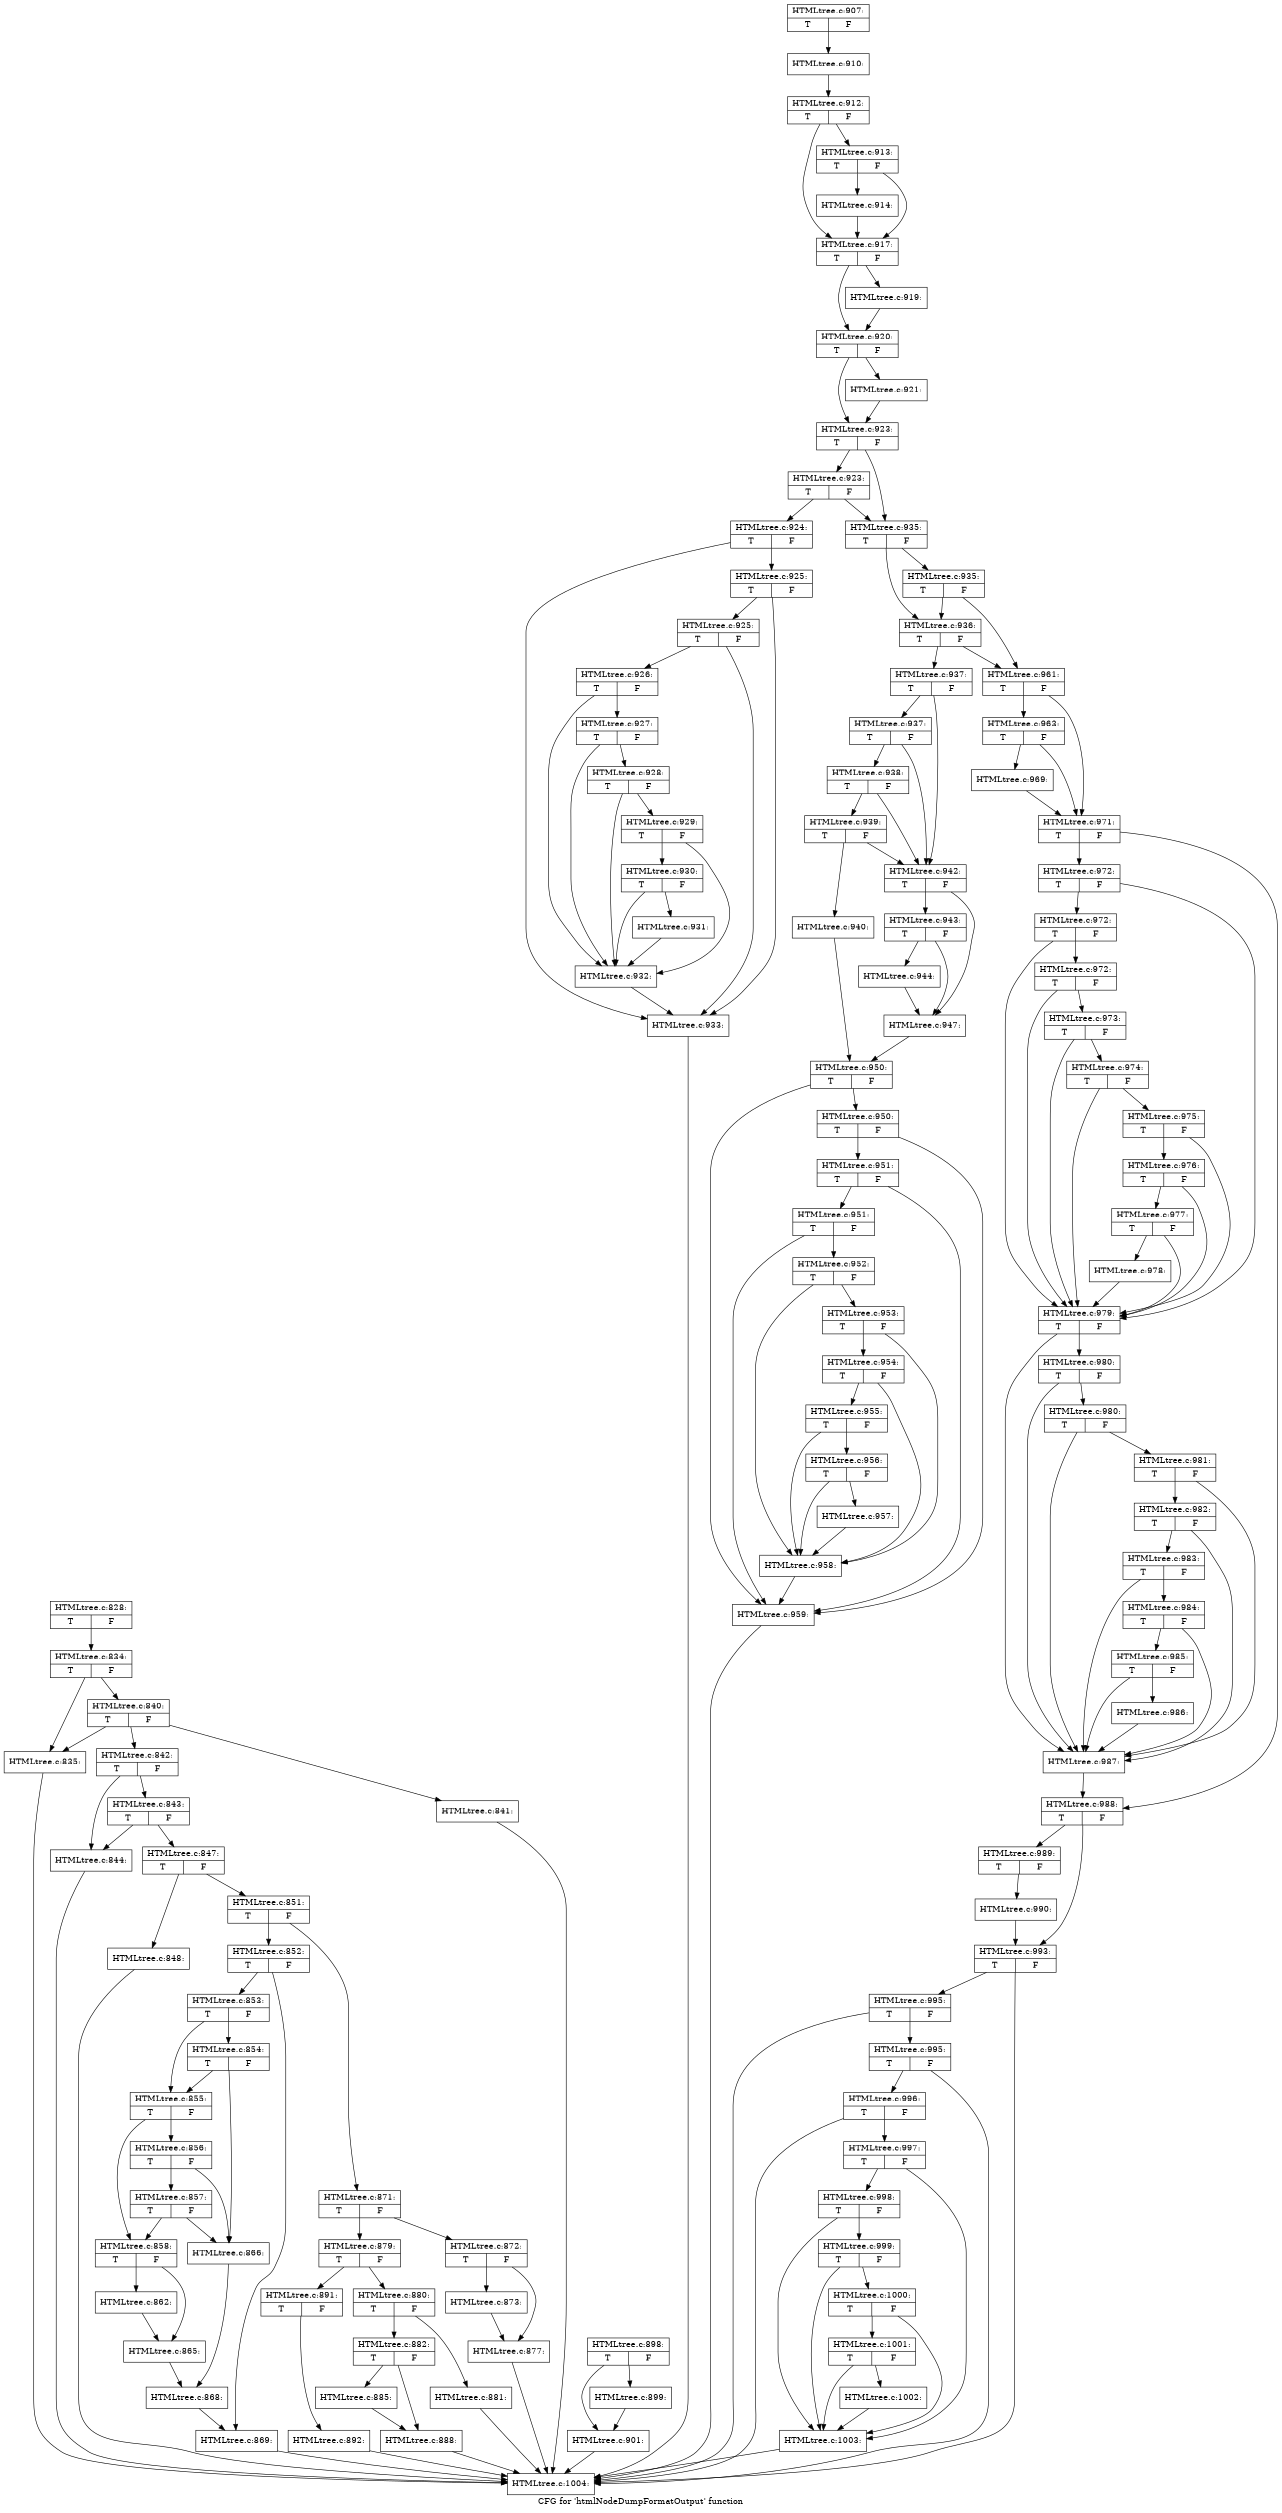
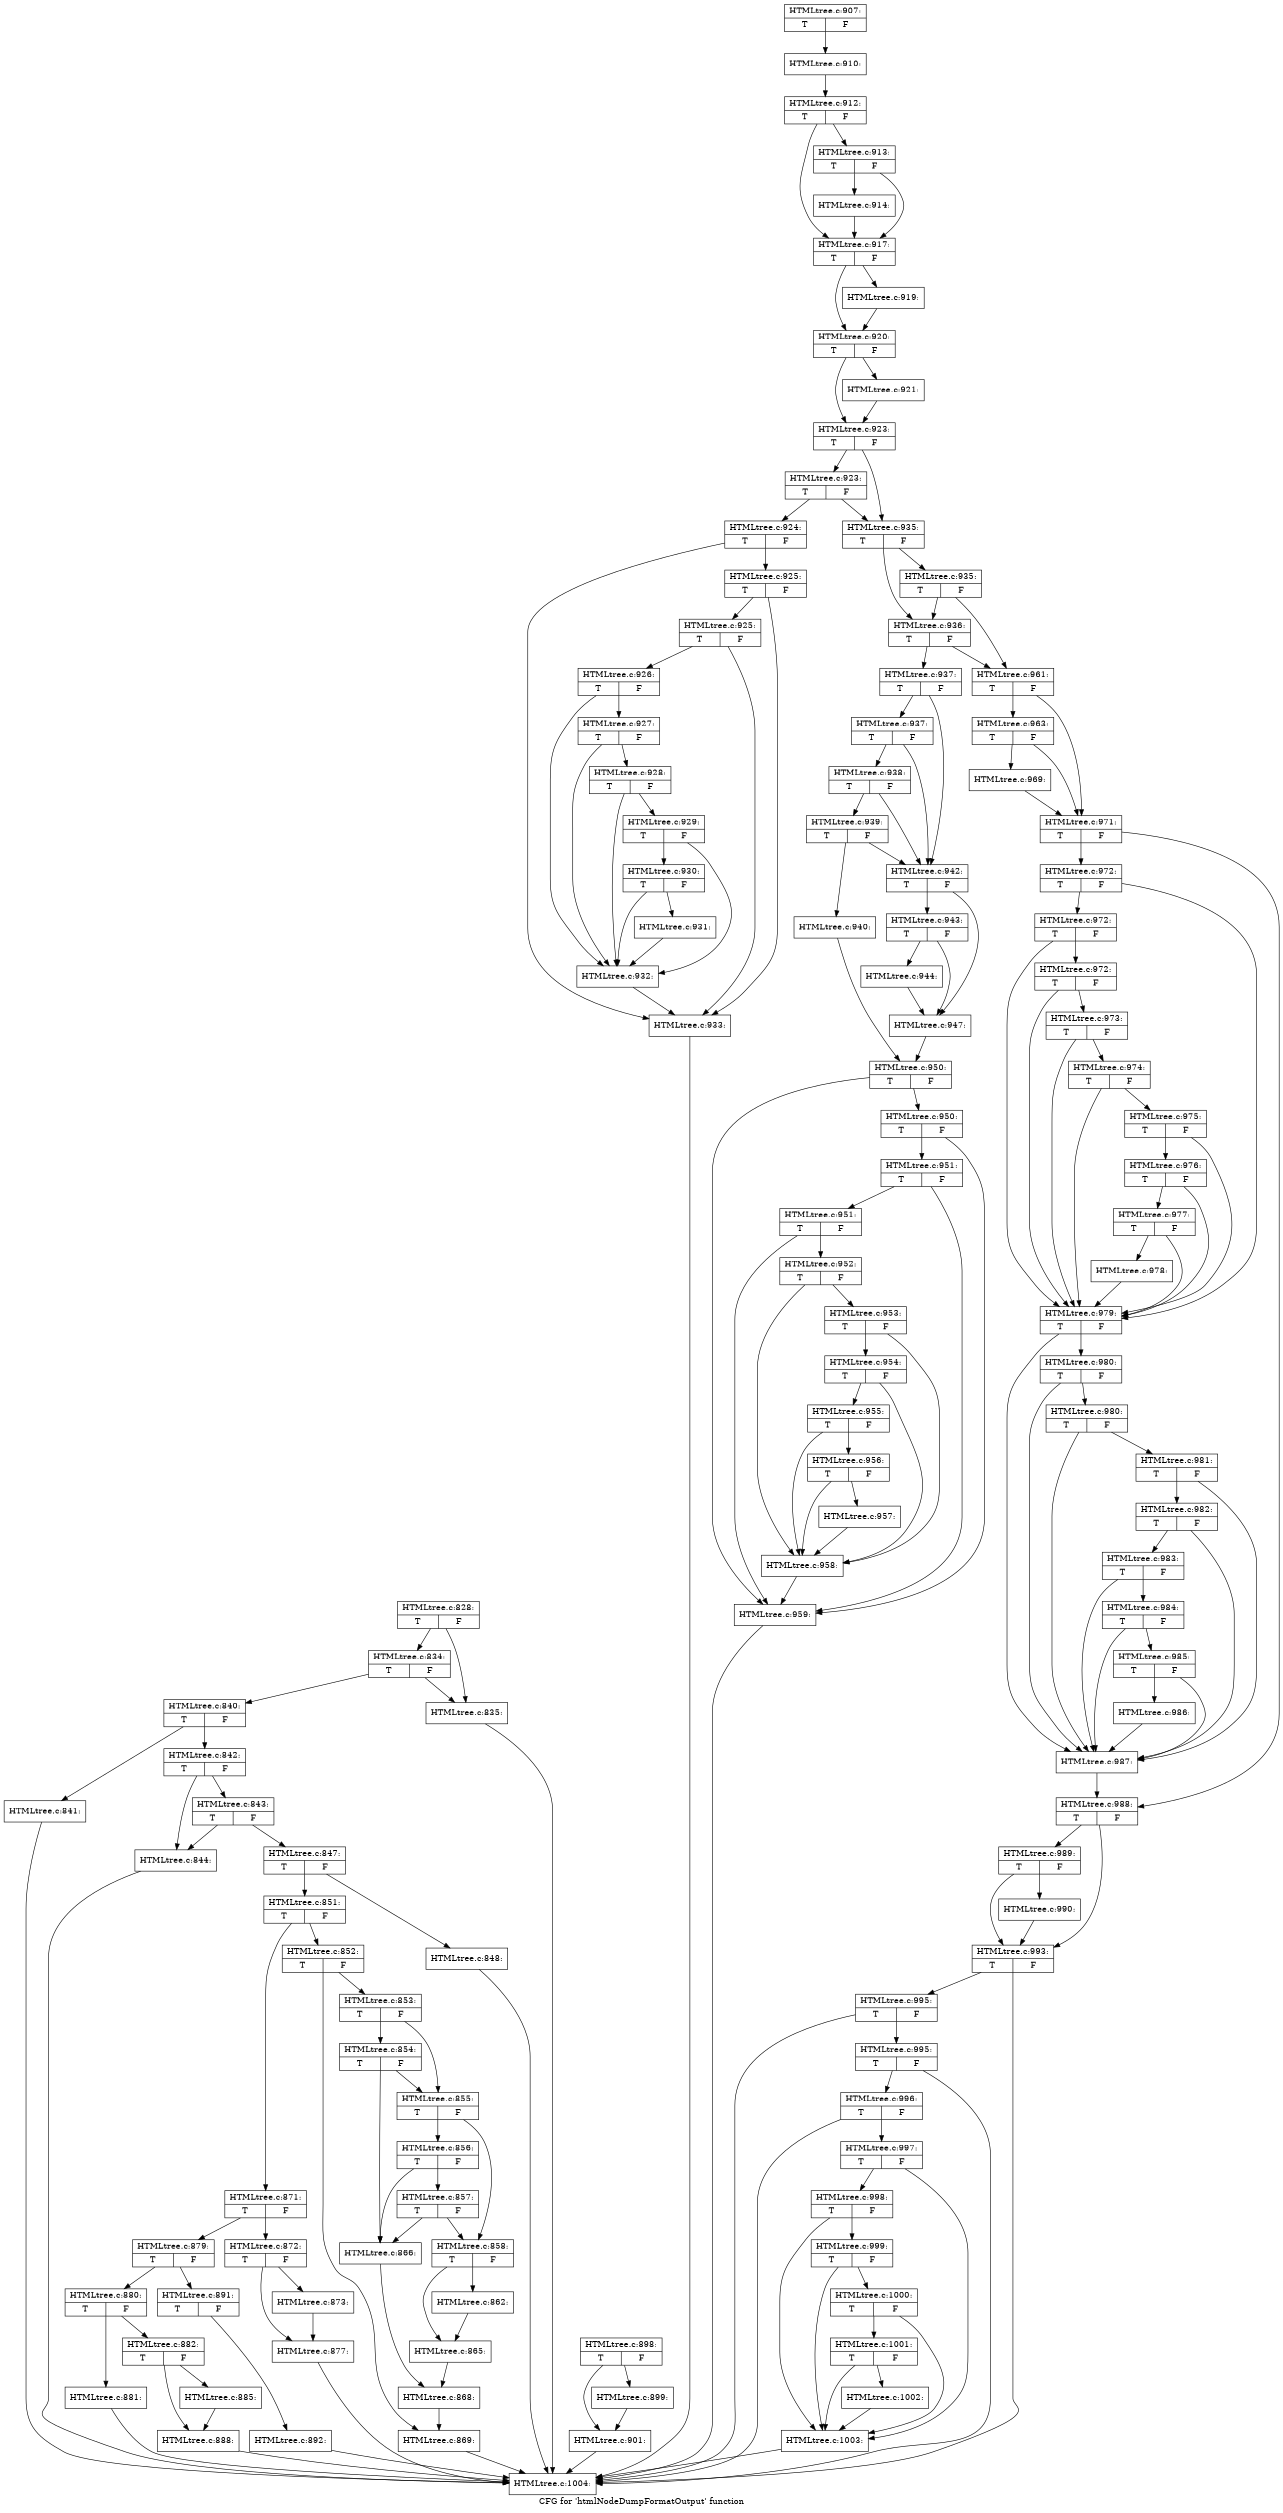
(87, 1738) -> (459, 1662)
none -> (991, 1904)
